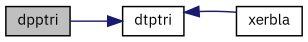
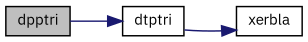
(218, 11) -> (203, 31)
